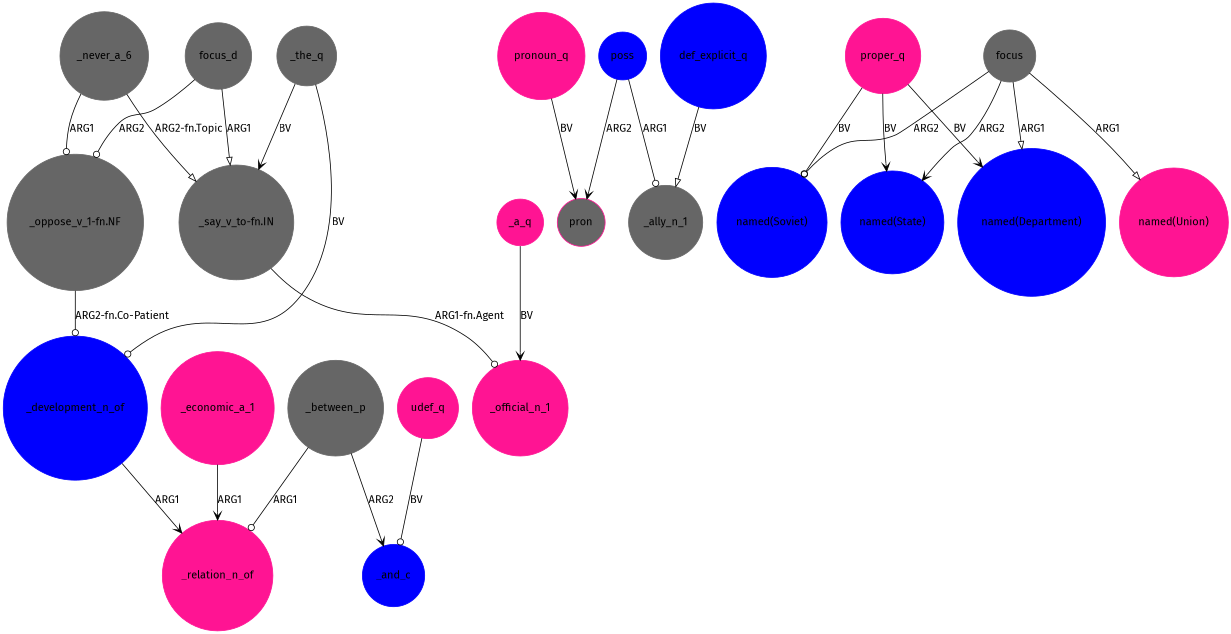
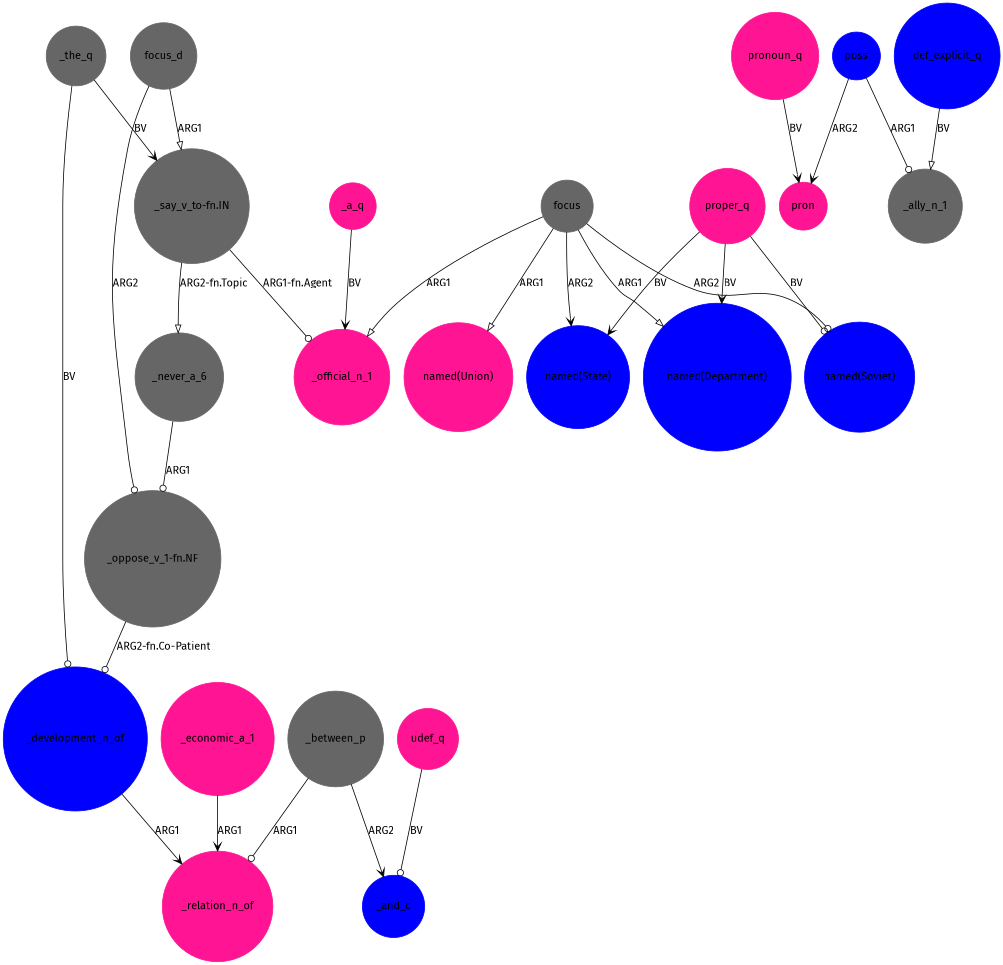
(157, 136) -> (179, 294)
(581, 222) -> (803, 206)
none -> (451, 264)
